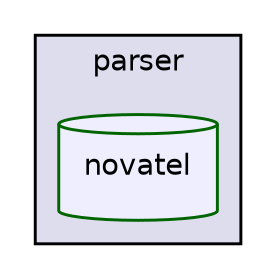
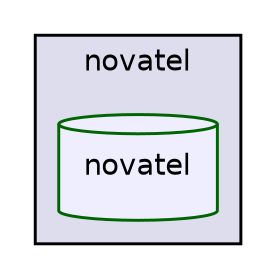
(138, 63) -> (138, 63)
